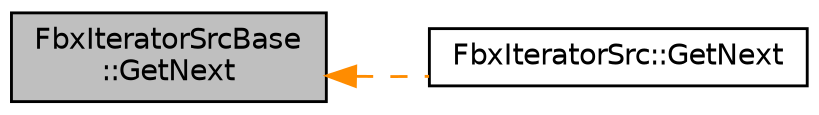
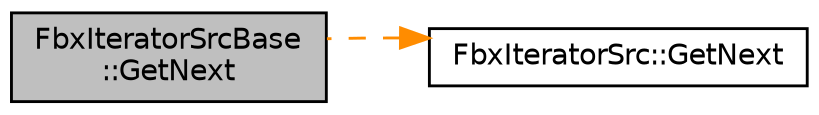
(393, 77) -> (364, 38)
